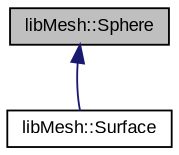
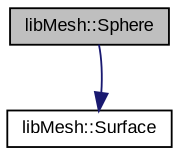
(77, 87) -> (102, 69)
